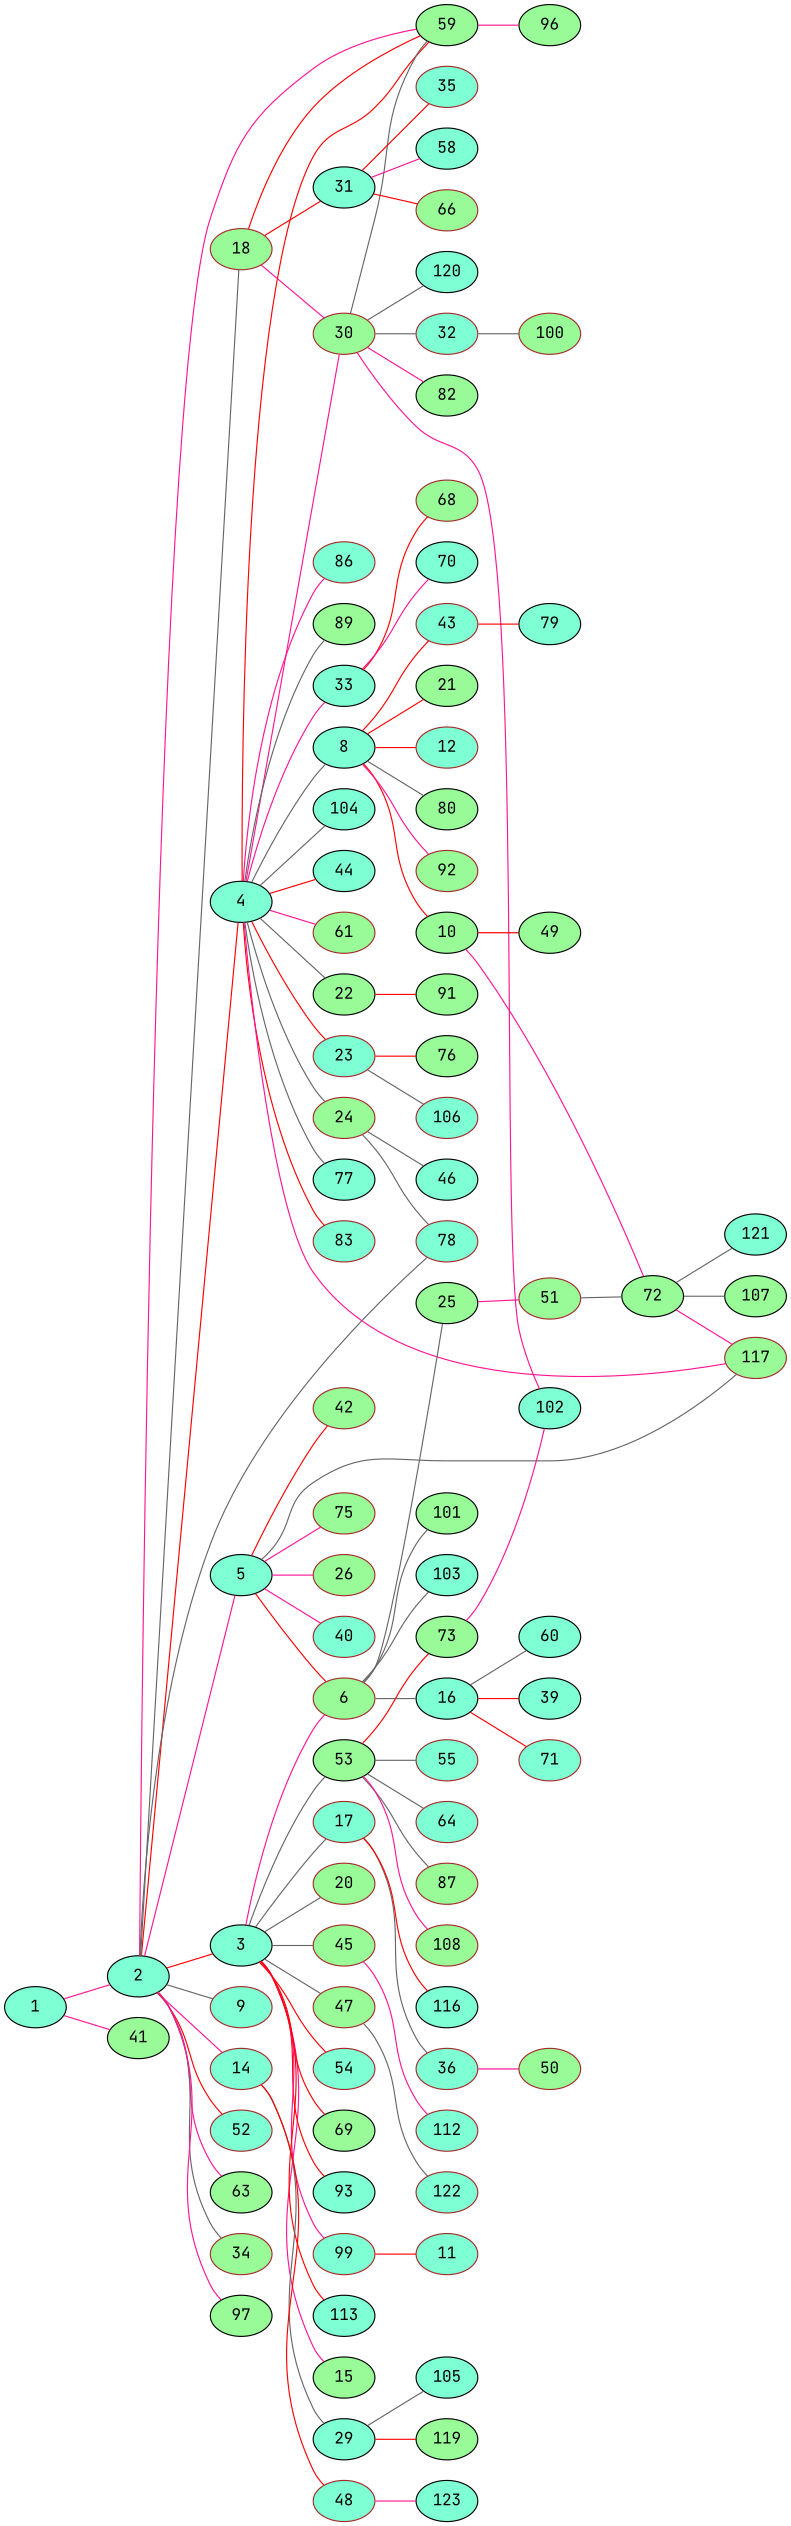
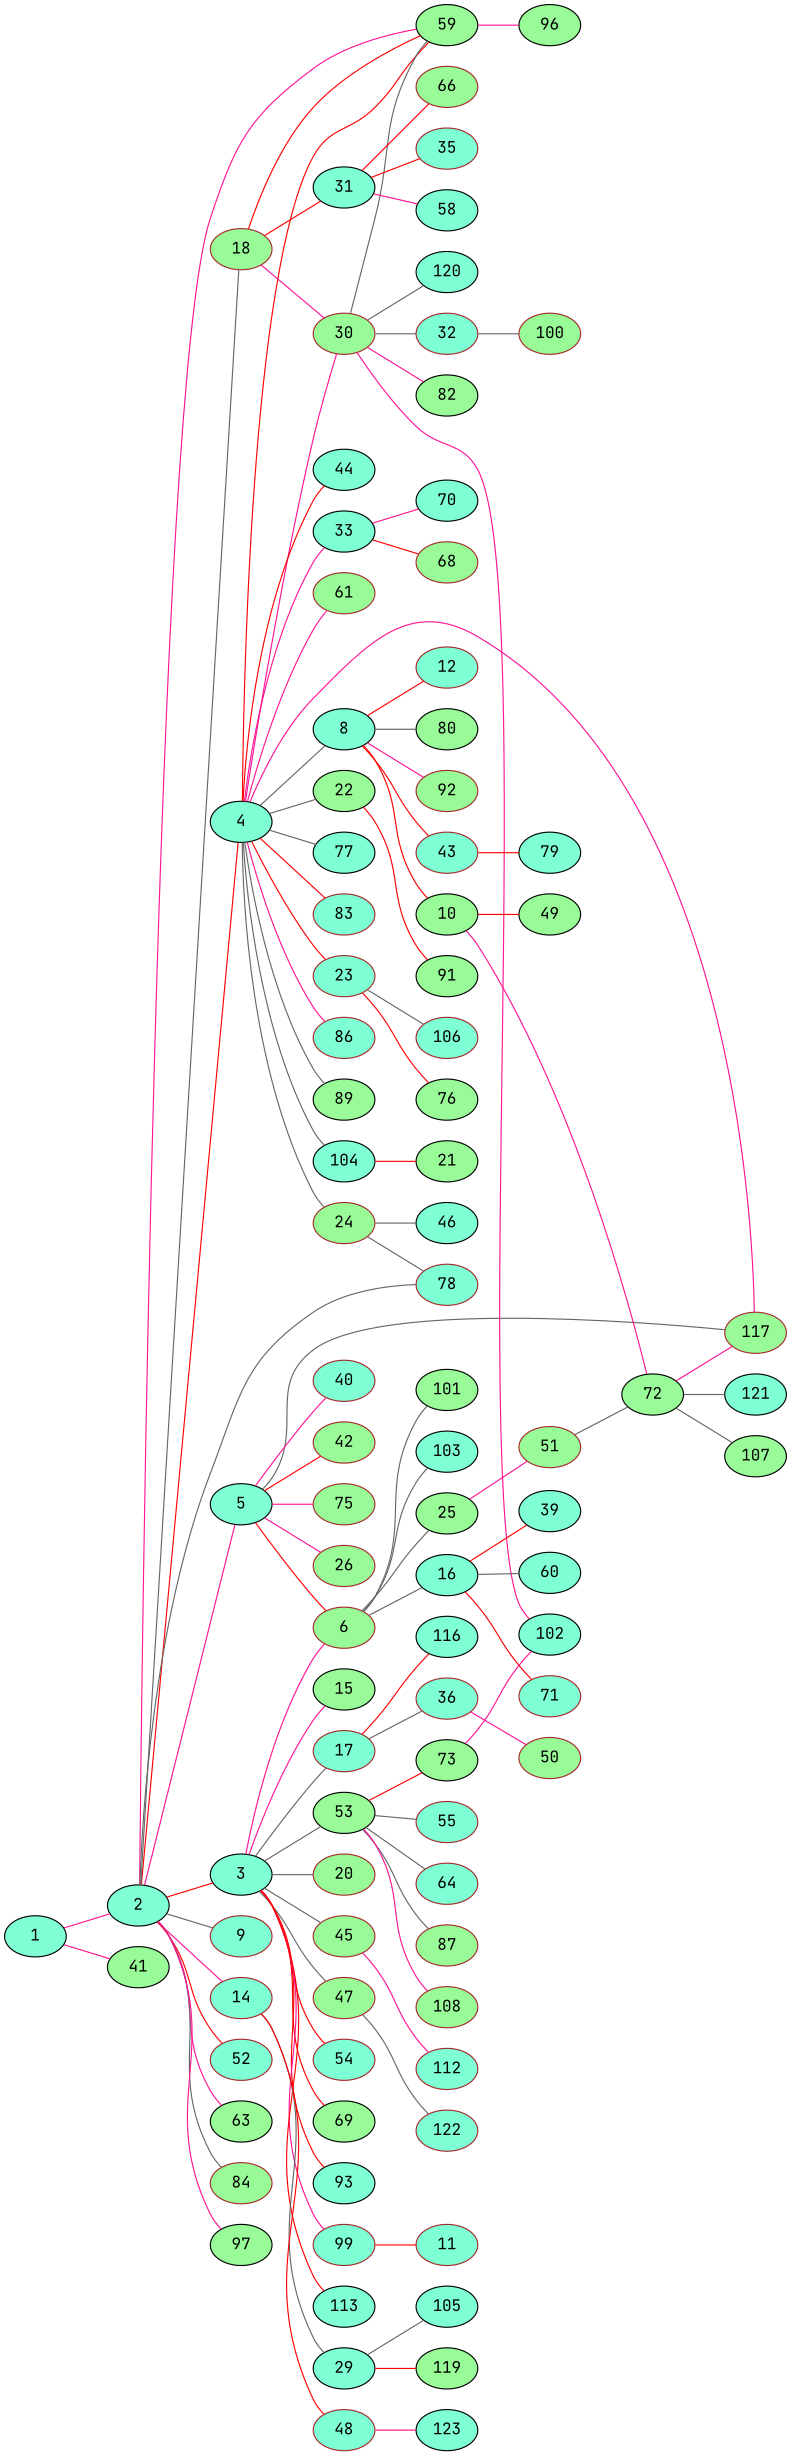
(396, 717) -> (396, 1161)
(241, 2254) -> (241, 2183)
